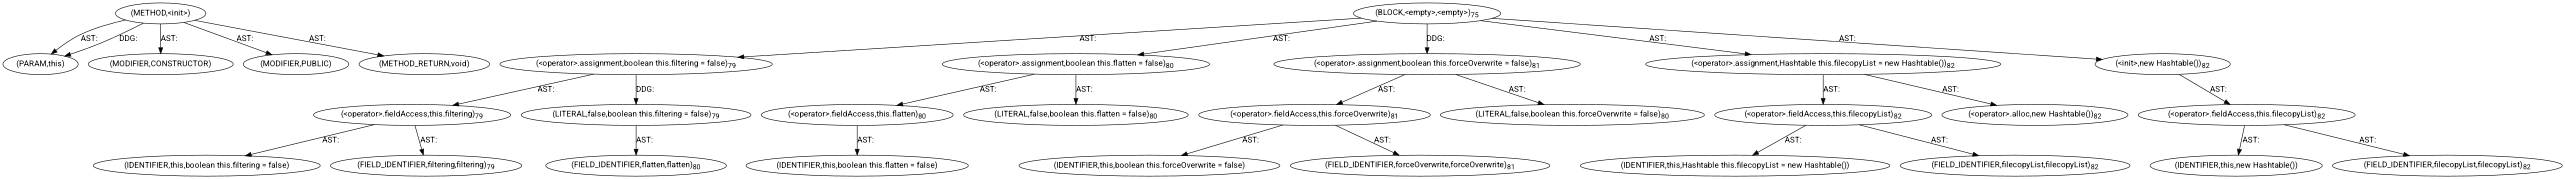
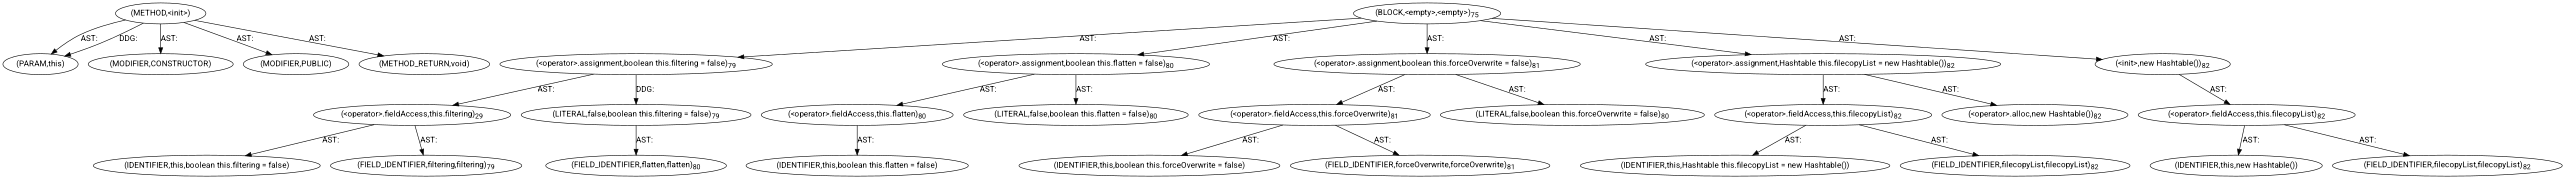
(1437, 39) -> (1437, 39)
(479, 114) -> (479, 114)
